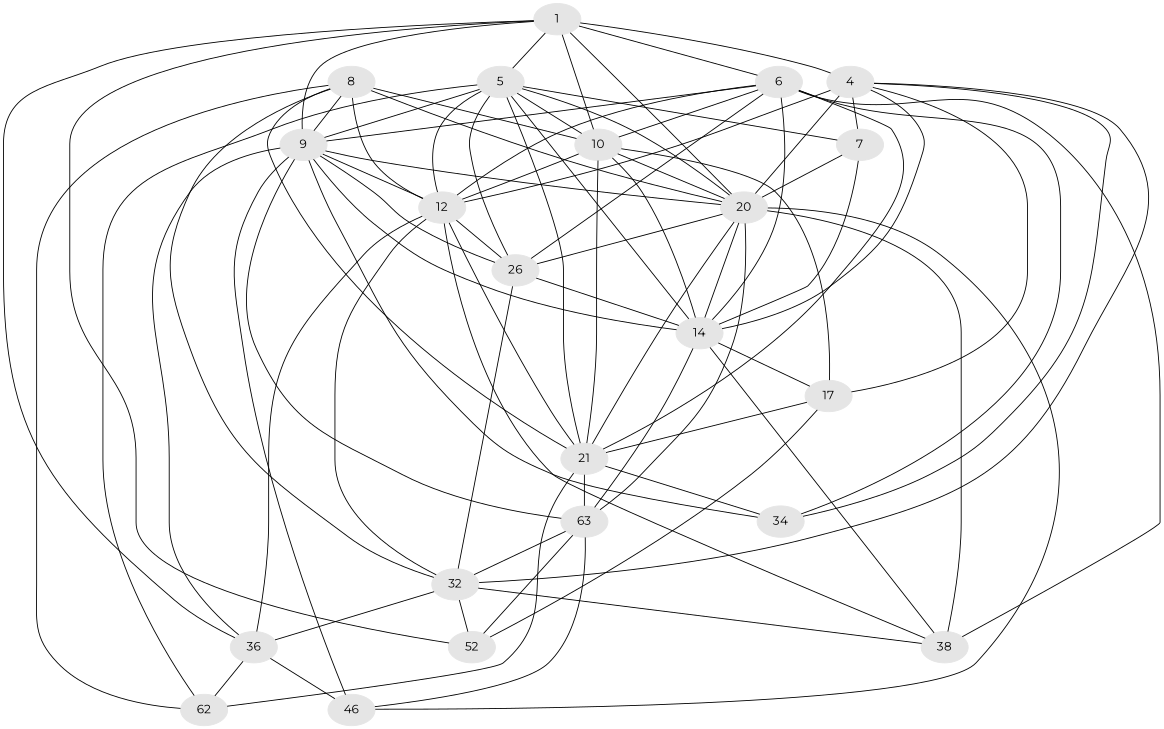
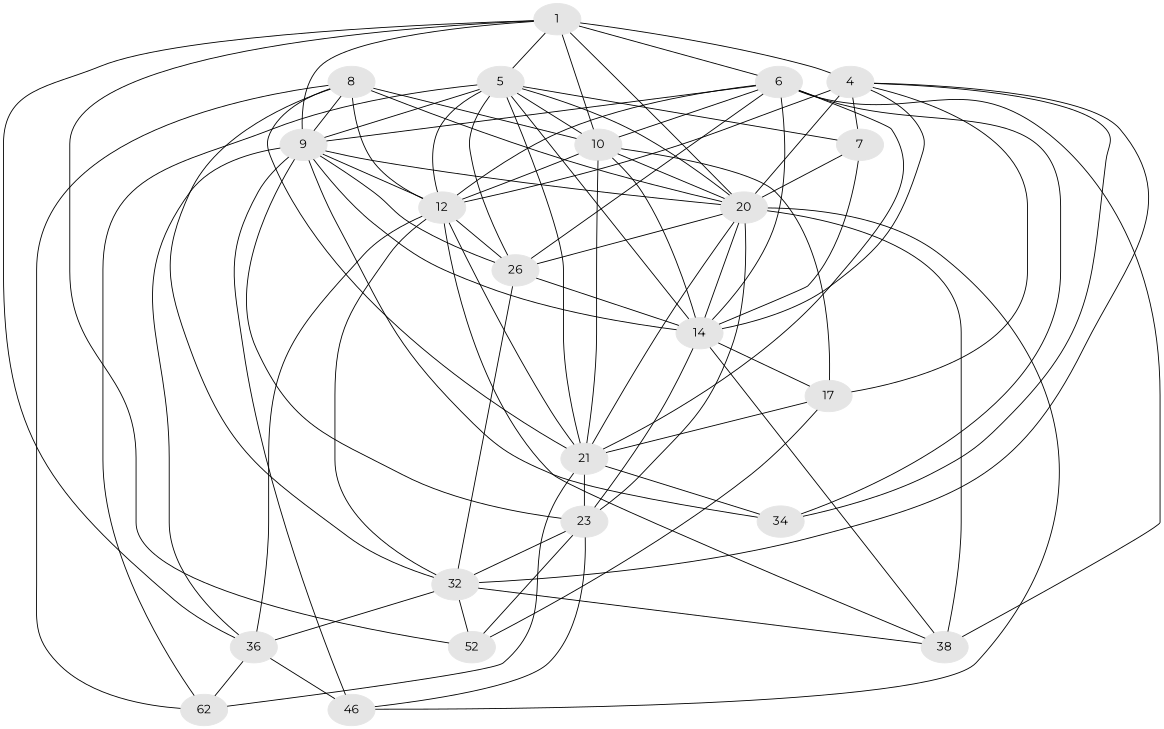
(584, 522) -> (584, 522)
